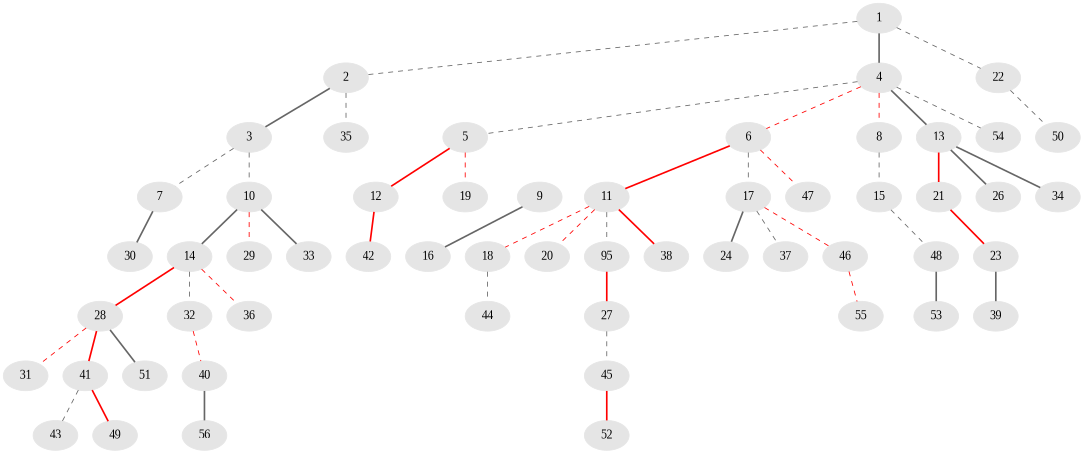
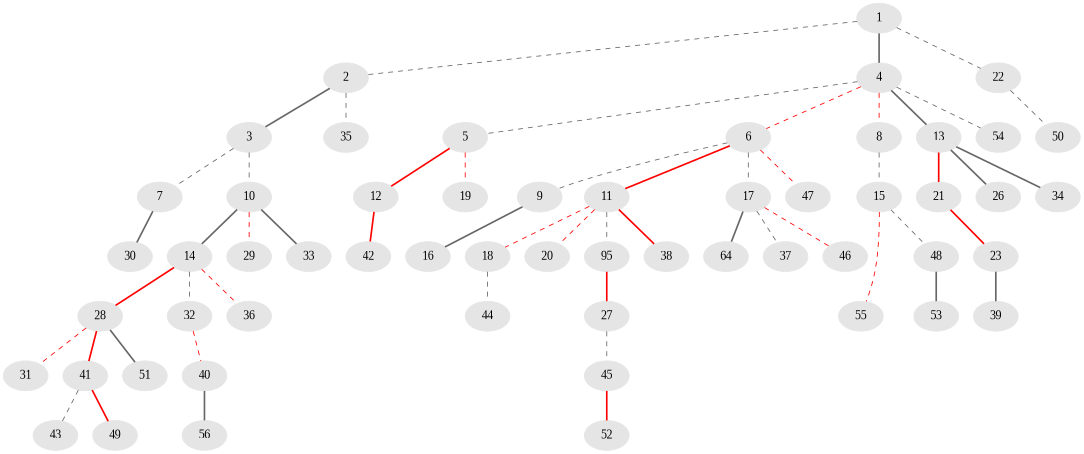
none -> (642, 163)
(726, 257) -> (726, 257)
(853, 286) -> (877, 257)
